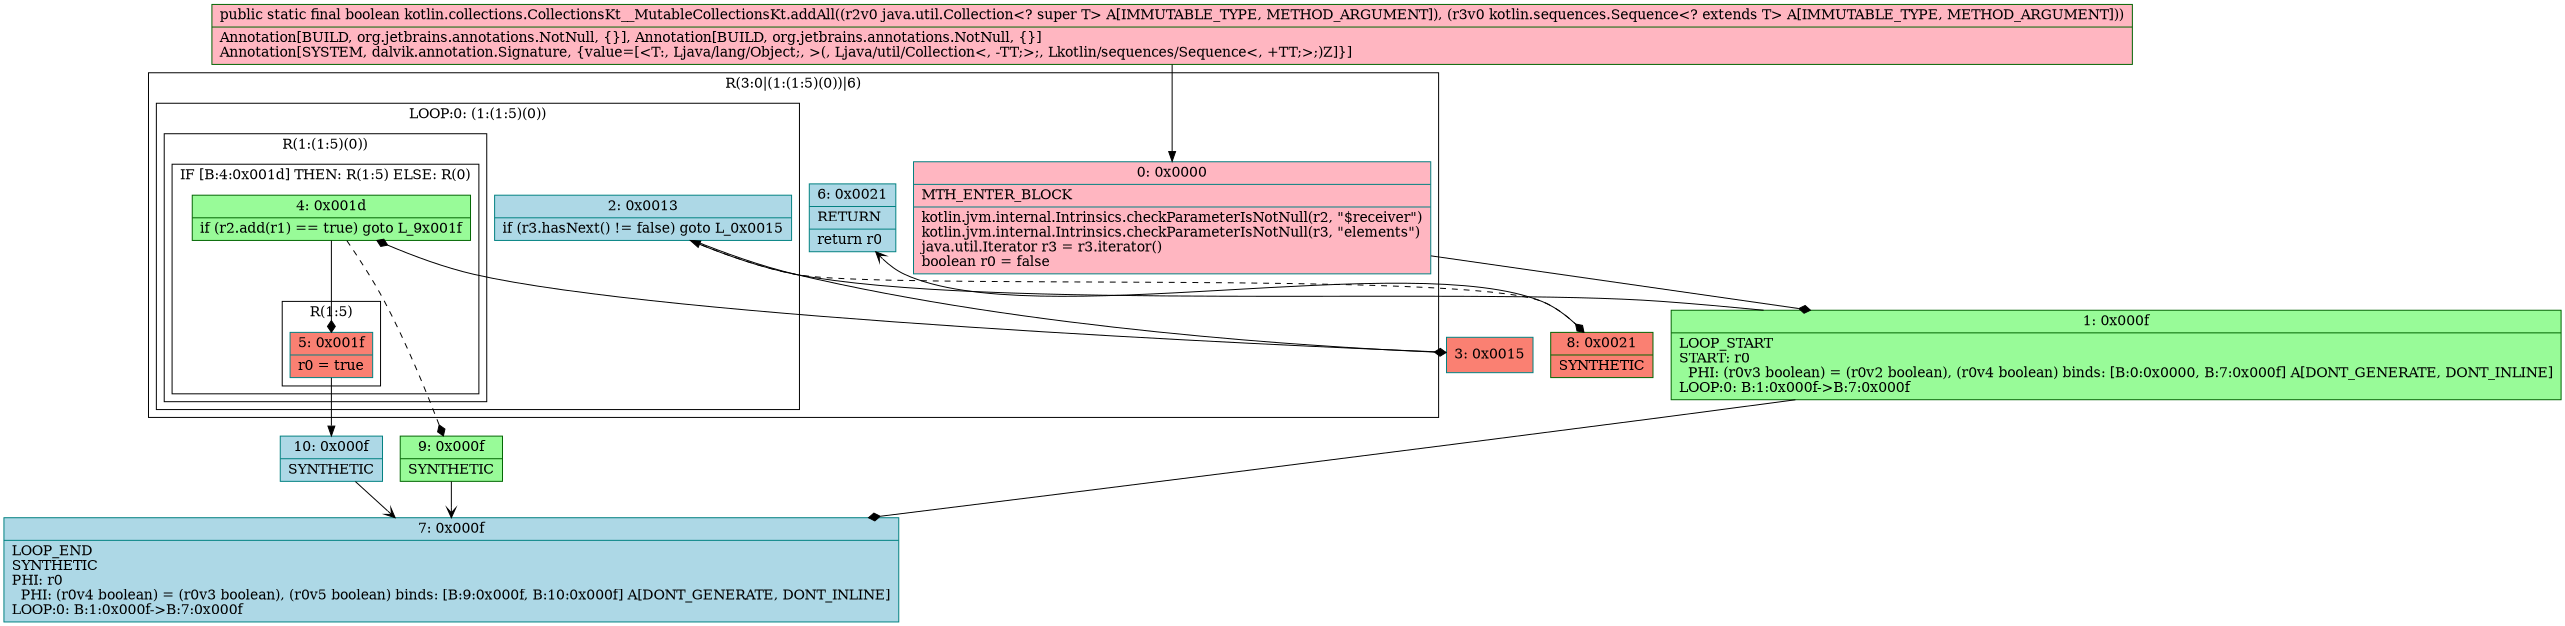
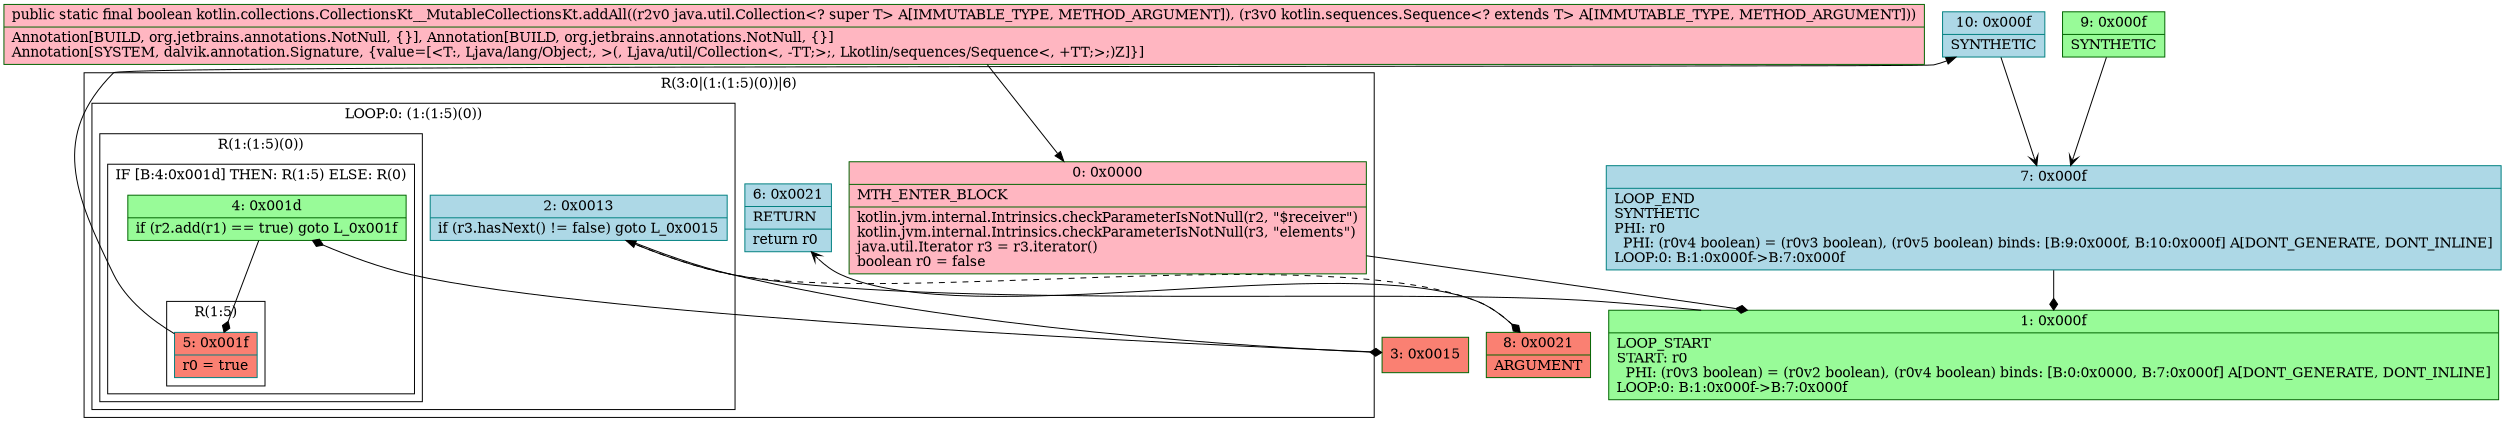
(1172, 218) -> (1108, 218)
(331, 229) -> (267, 229)
(399, 330) -> none
(1490, 355) -> (1425, 355)
(1602, 366) -> (1538, 366)
(1338, 459) -> (2054, 284)
